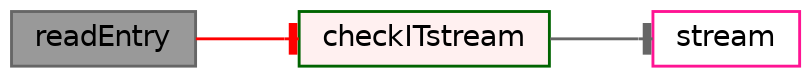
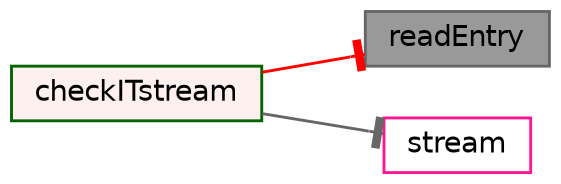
(240, 39) -> (306, 65)
